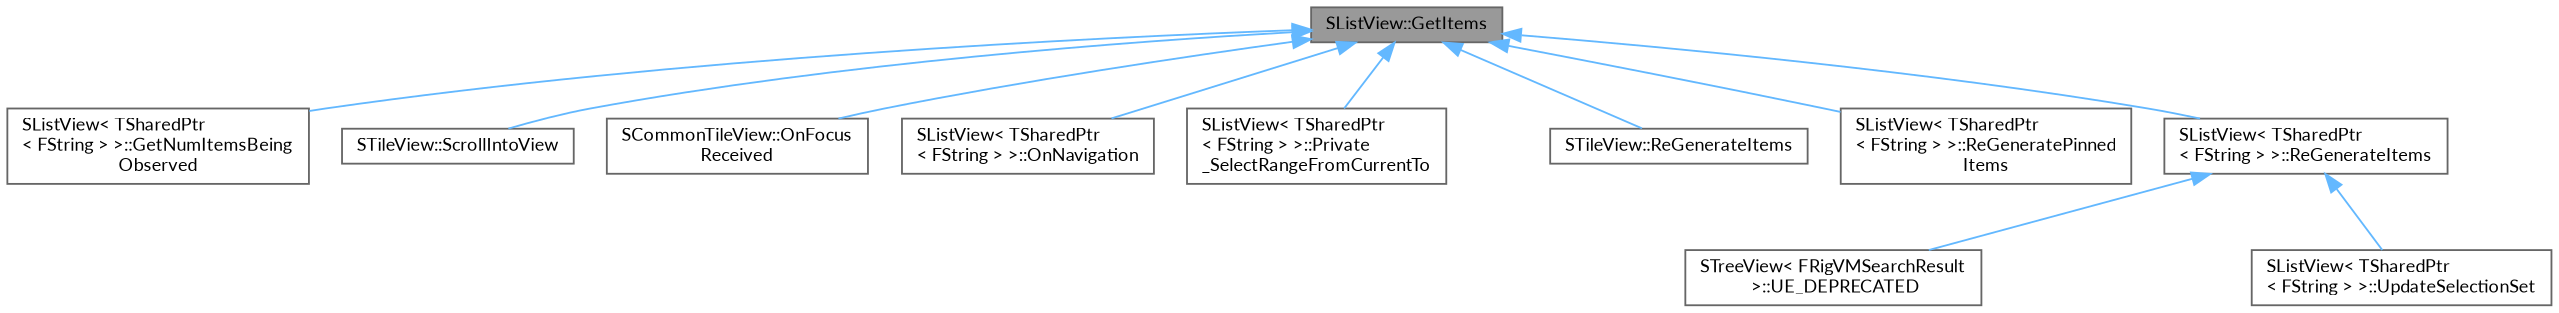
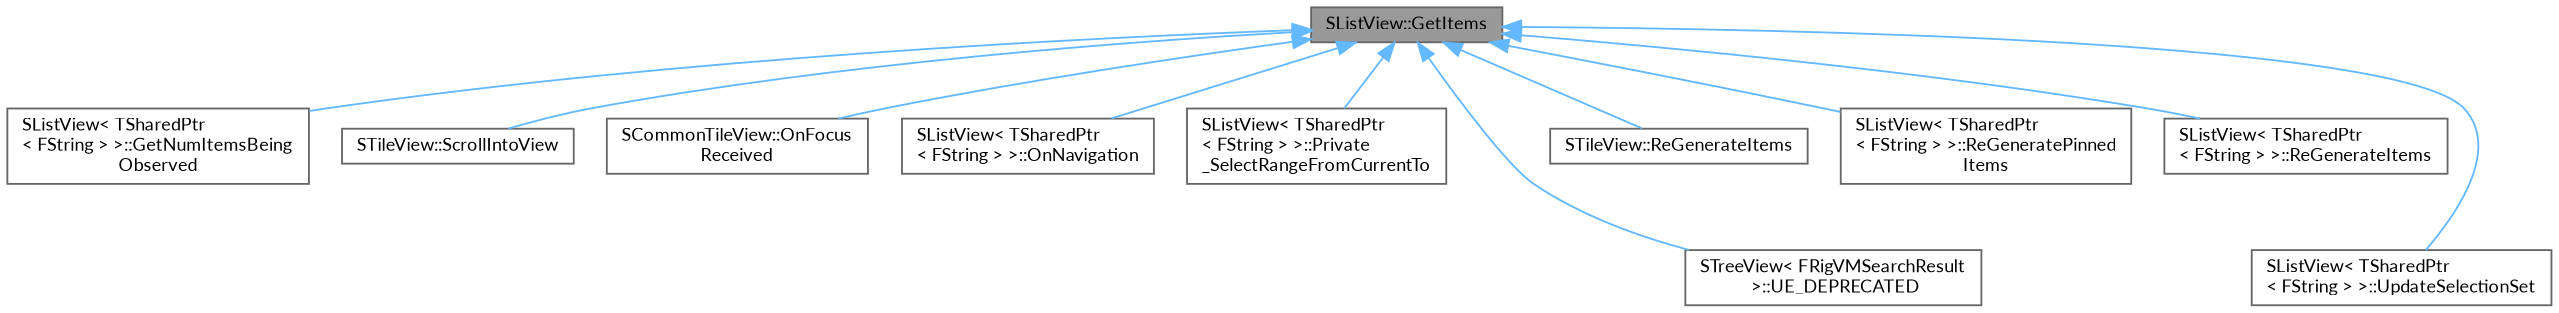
(2061, 214) -> (1536, 185)
(2359, 220) -> (2077, 44)
